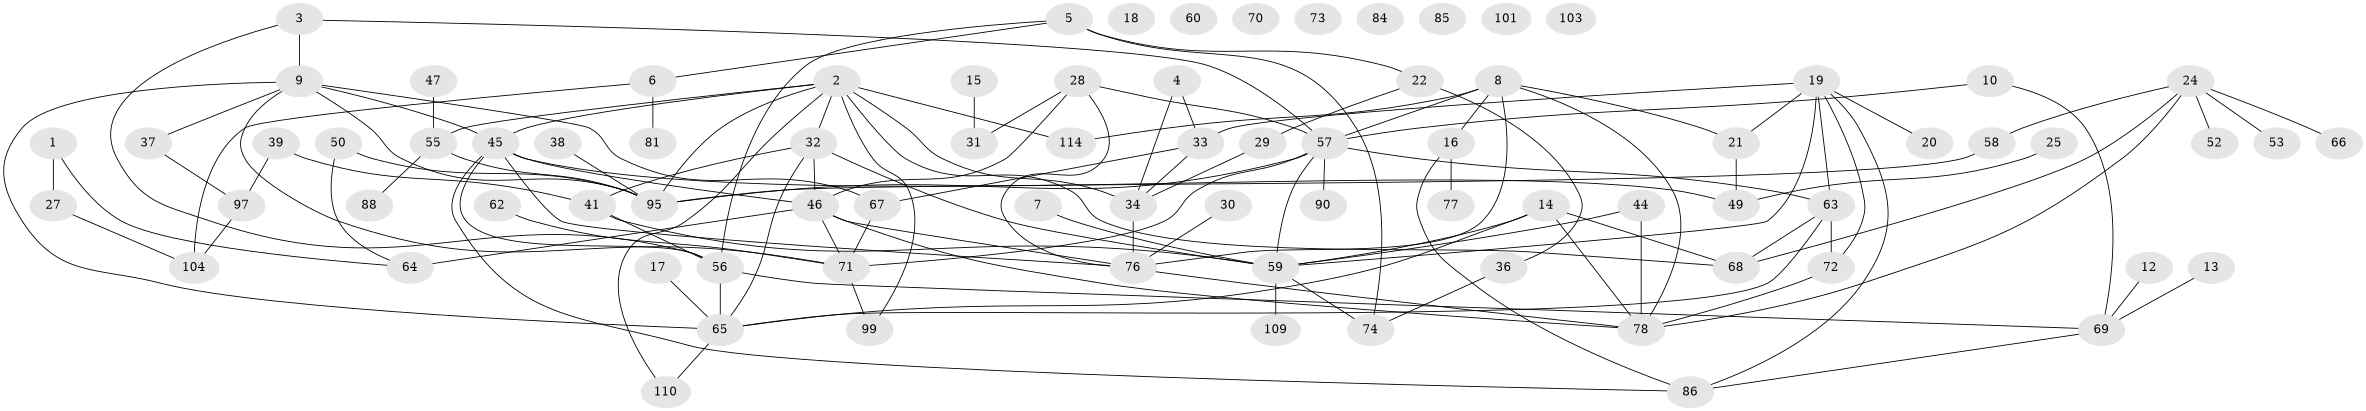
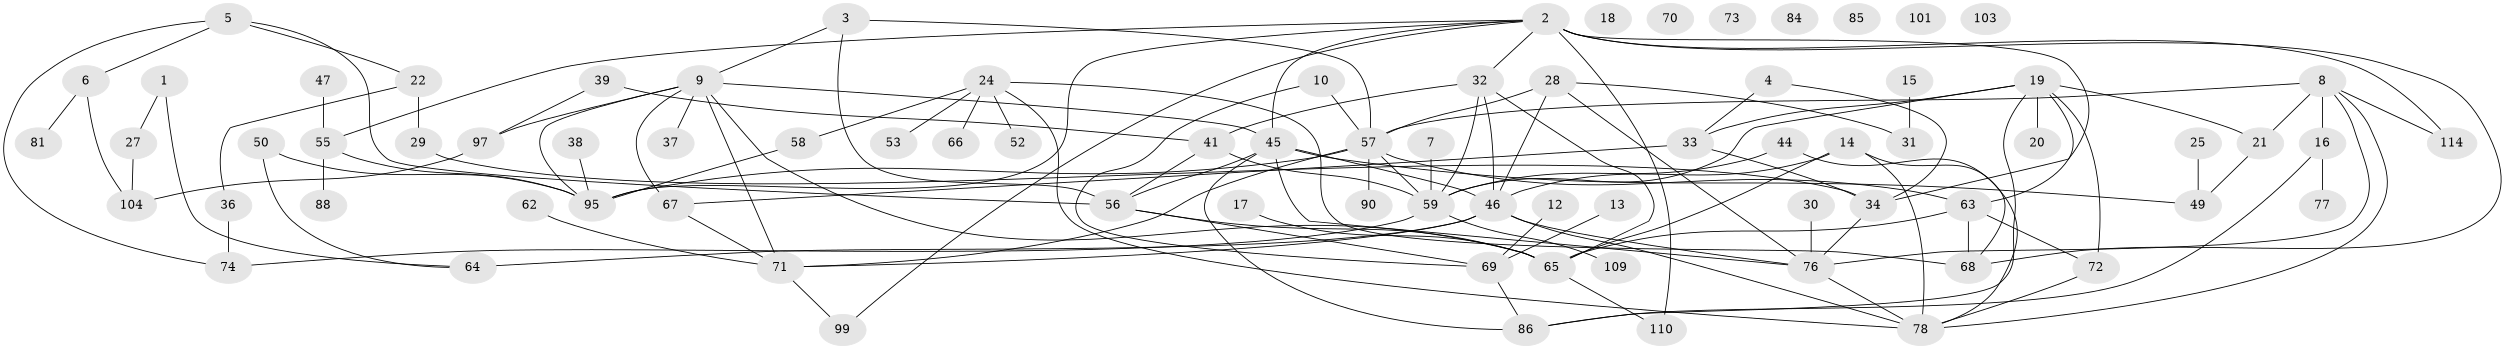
(1194, 19) -> none
(195, 175) -> (548, 119)
(1414, 245) -> (1751, 172)
